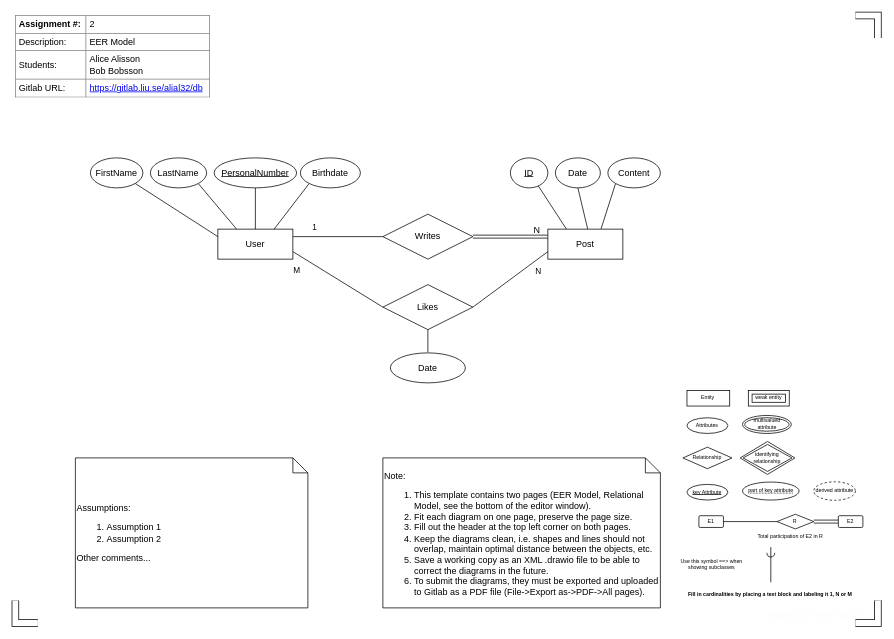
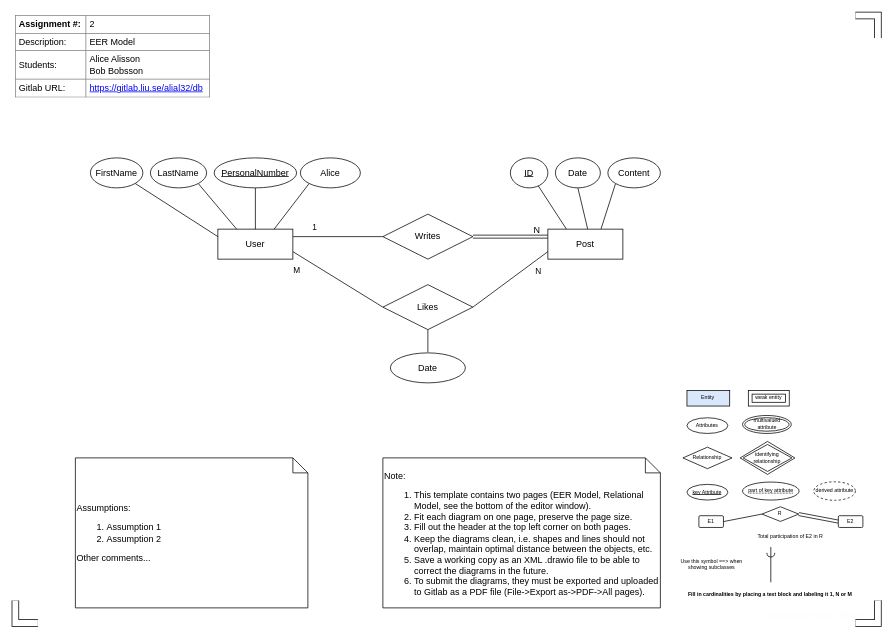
(330, 173) -> (330, 173)
(708, 398) -> (708, 398)
(795, 522) -> (780, 514)
